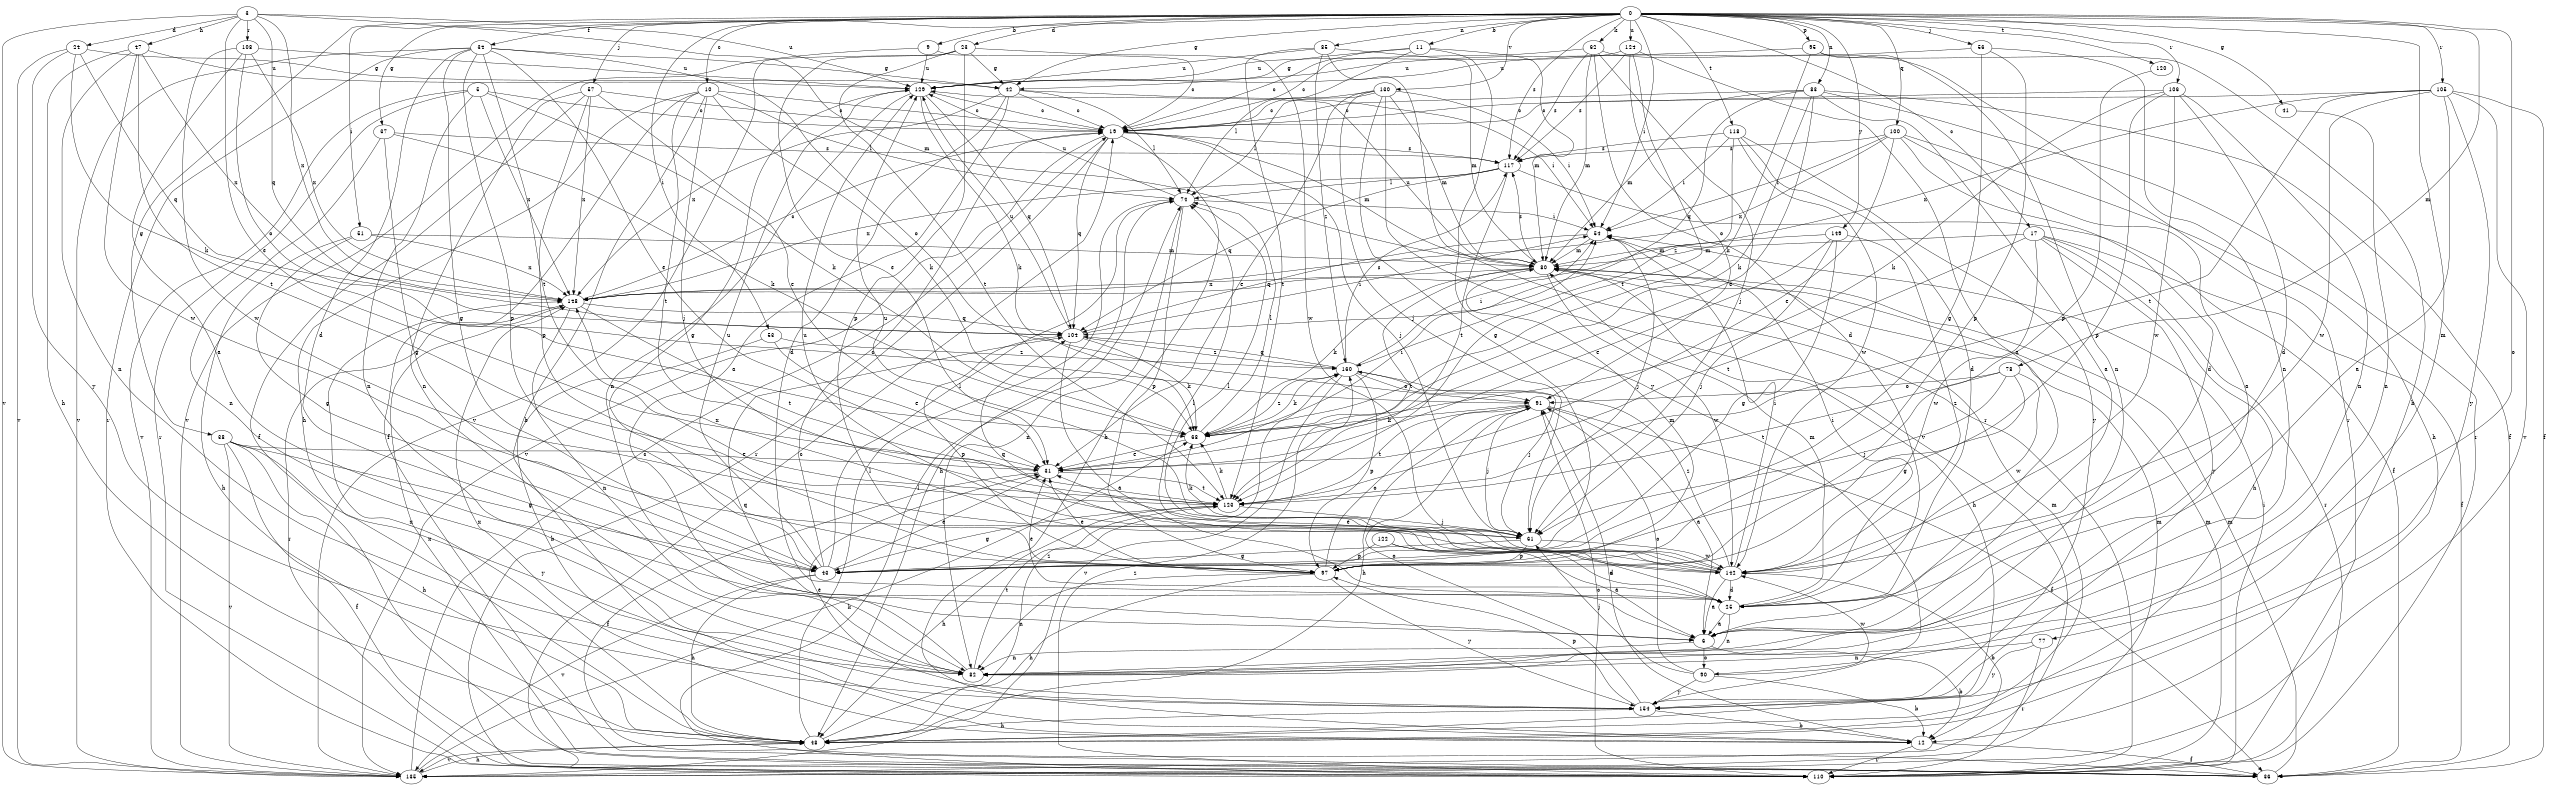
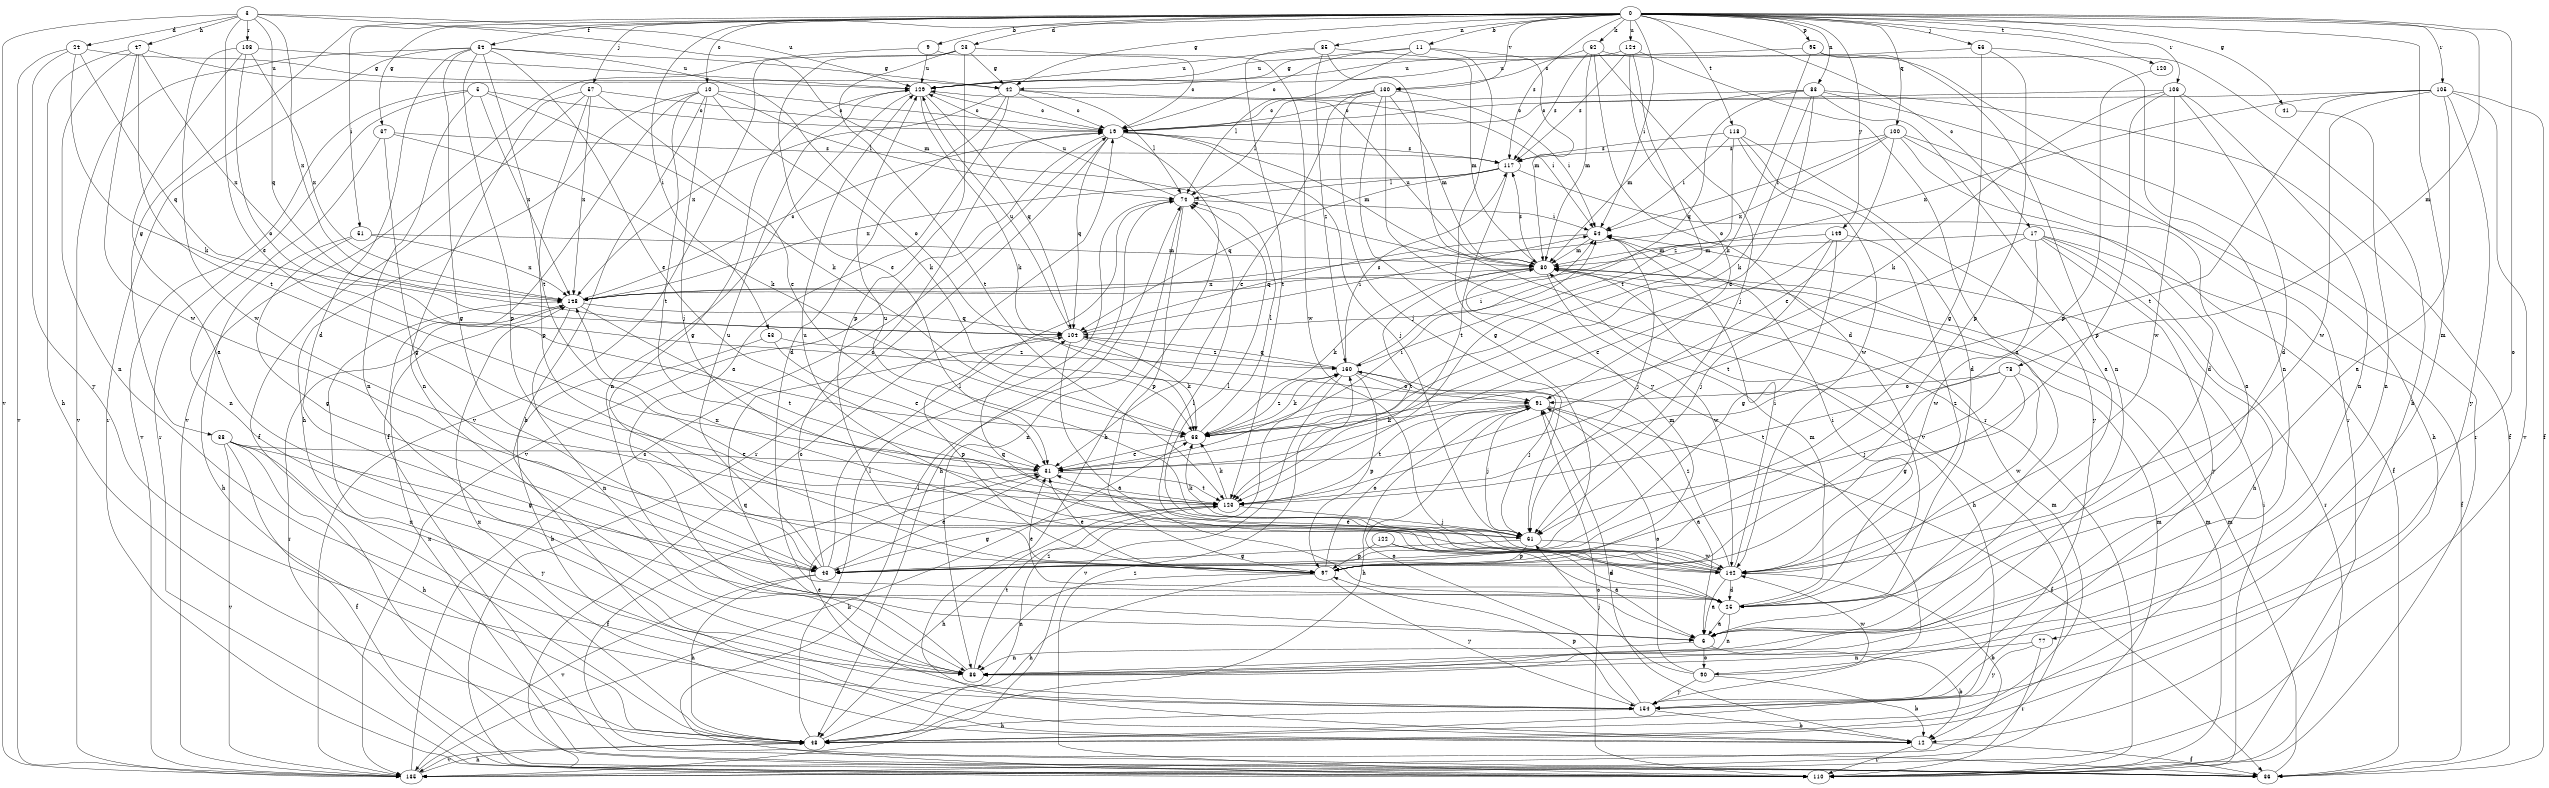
(1337, 61) -> (1498, 77)
(973, 675) -> (973, 675)
